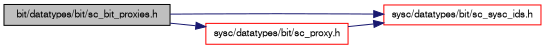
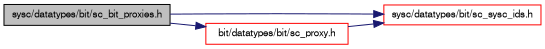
(87, 15) -> (87, 15)
(277, 34) -> (277, 34)
